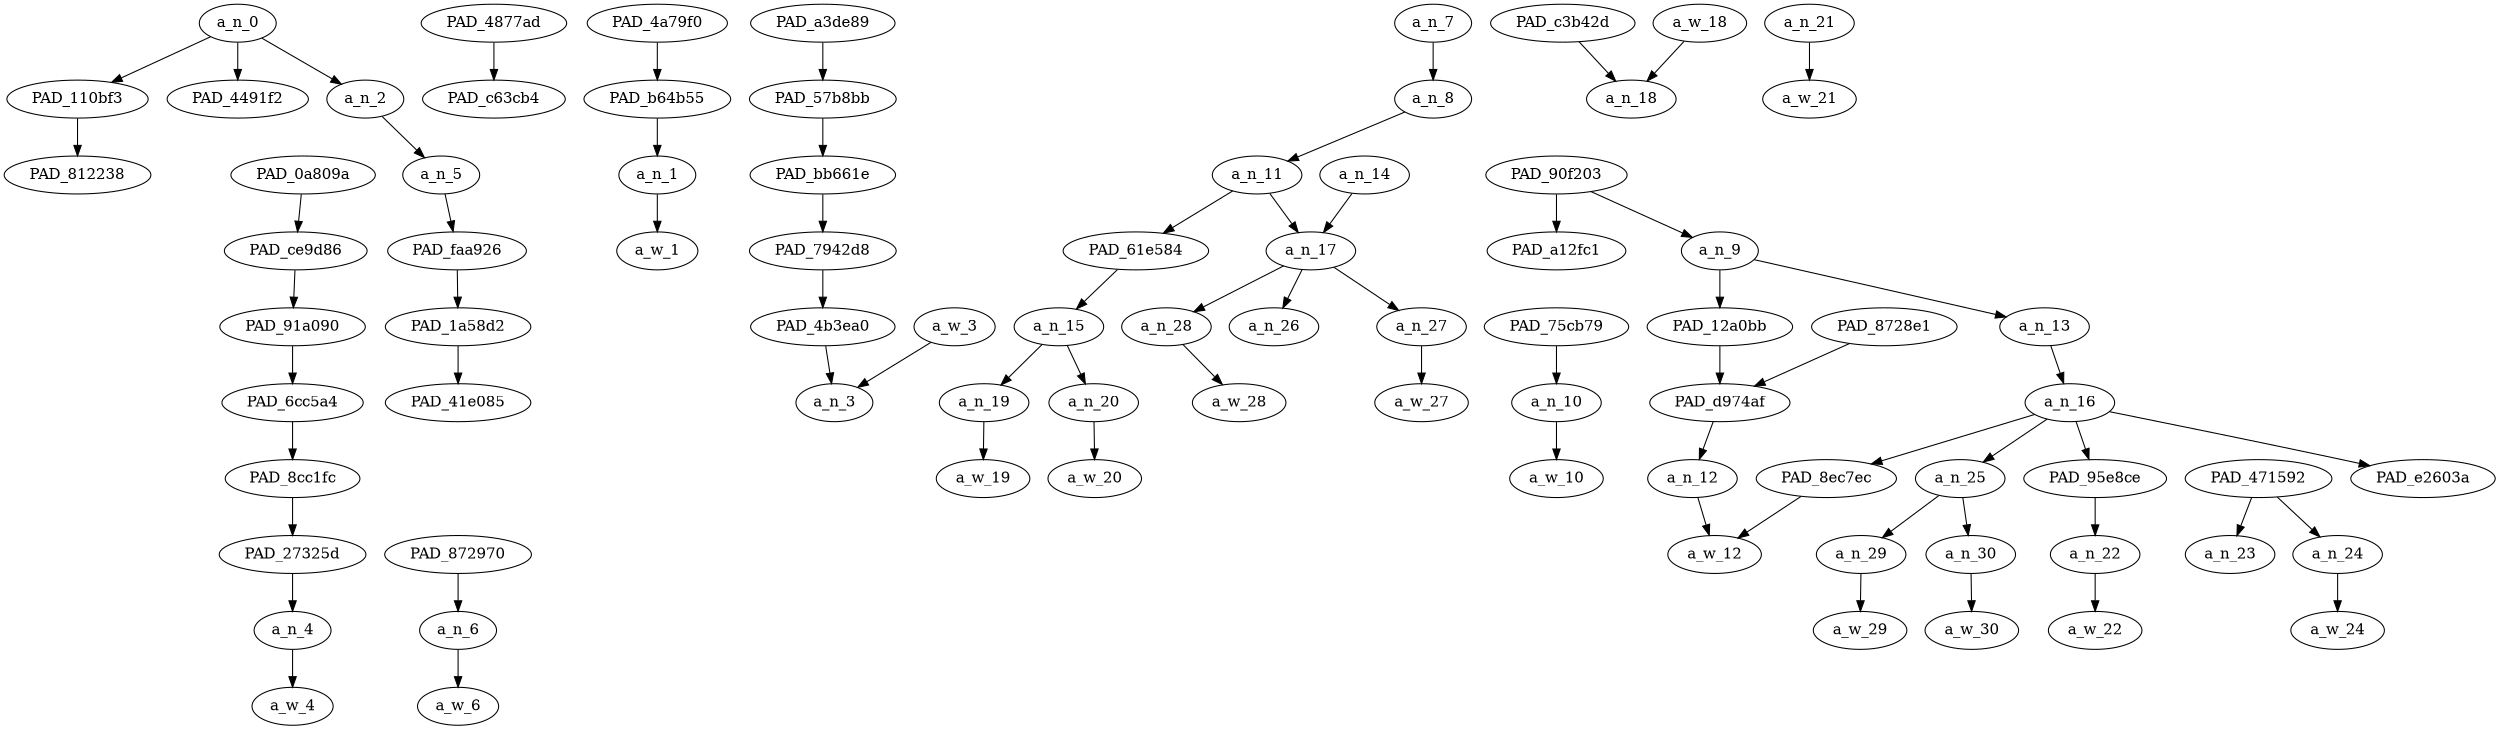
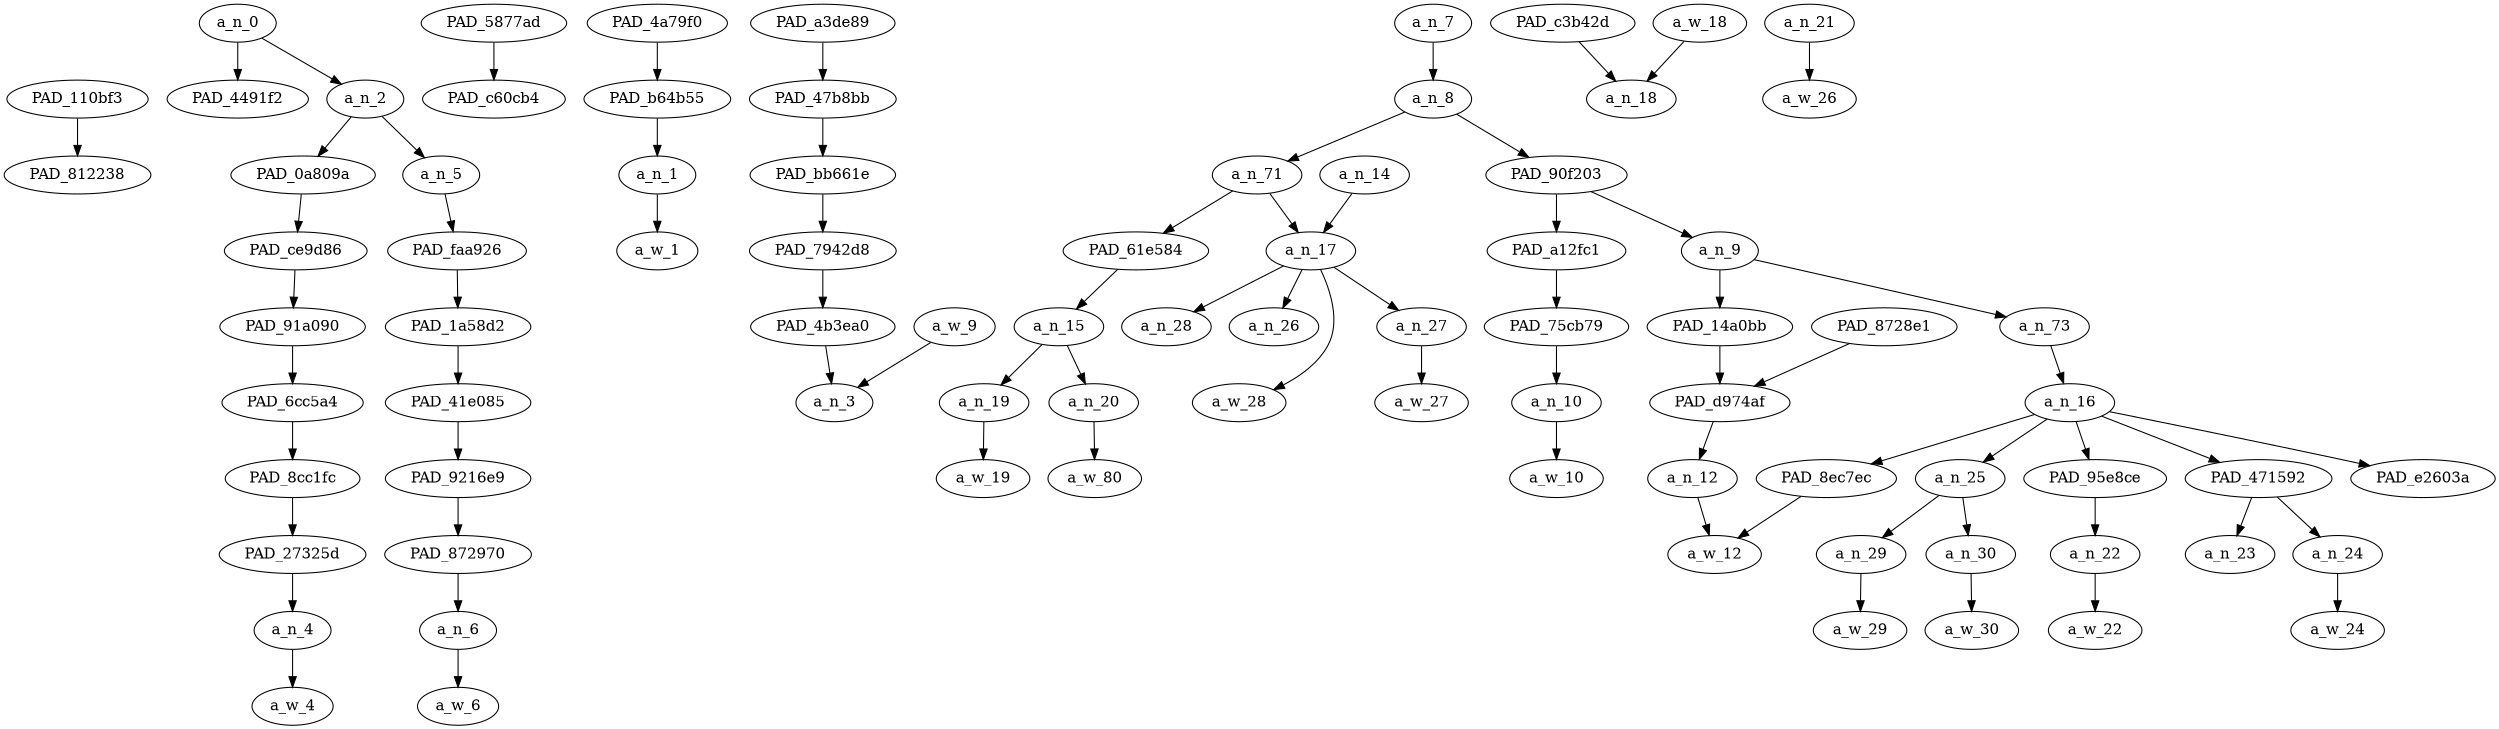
(494, 23) -> (494, 23)
(166, 57) -> none
(494, 99) -> (494, 99)
(823, 99) -> (823, 99)
(1809, 99) -> (1809, 99)
none -> (338, 132)
none -> (1488, 133)
(1257, 175) -> (1257, 175)
none -> (1556, 284)
(955, 327) -> (955, 327)
(1720, 327) -> (1720, 327)
(2045, 327) -> (2045, 327)
(1199, 361) -> (1331, 337)
none -> (2156, 437)
none -> (458, 479)
(1095, 479) -> (1095, 479)
